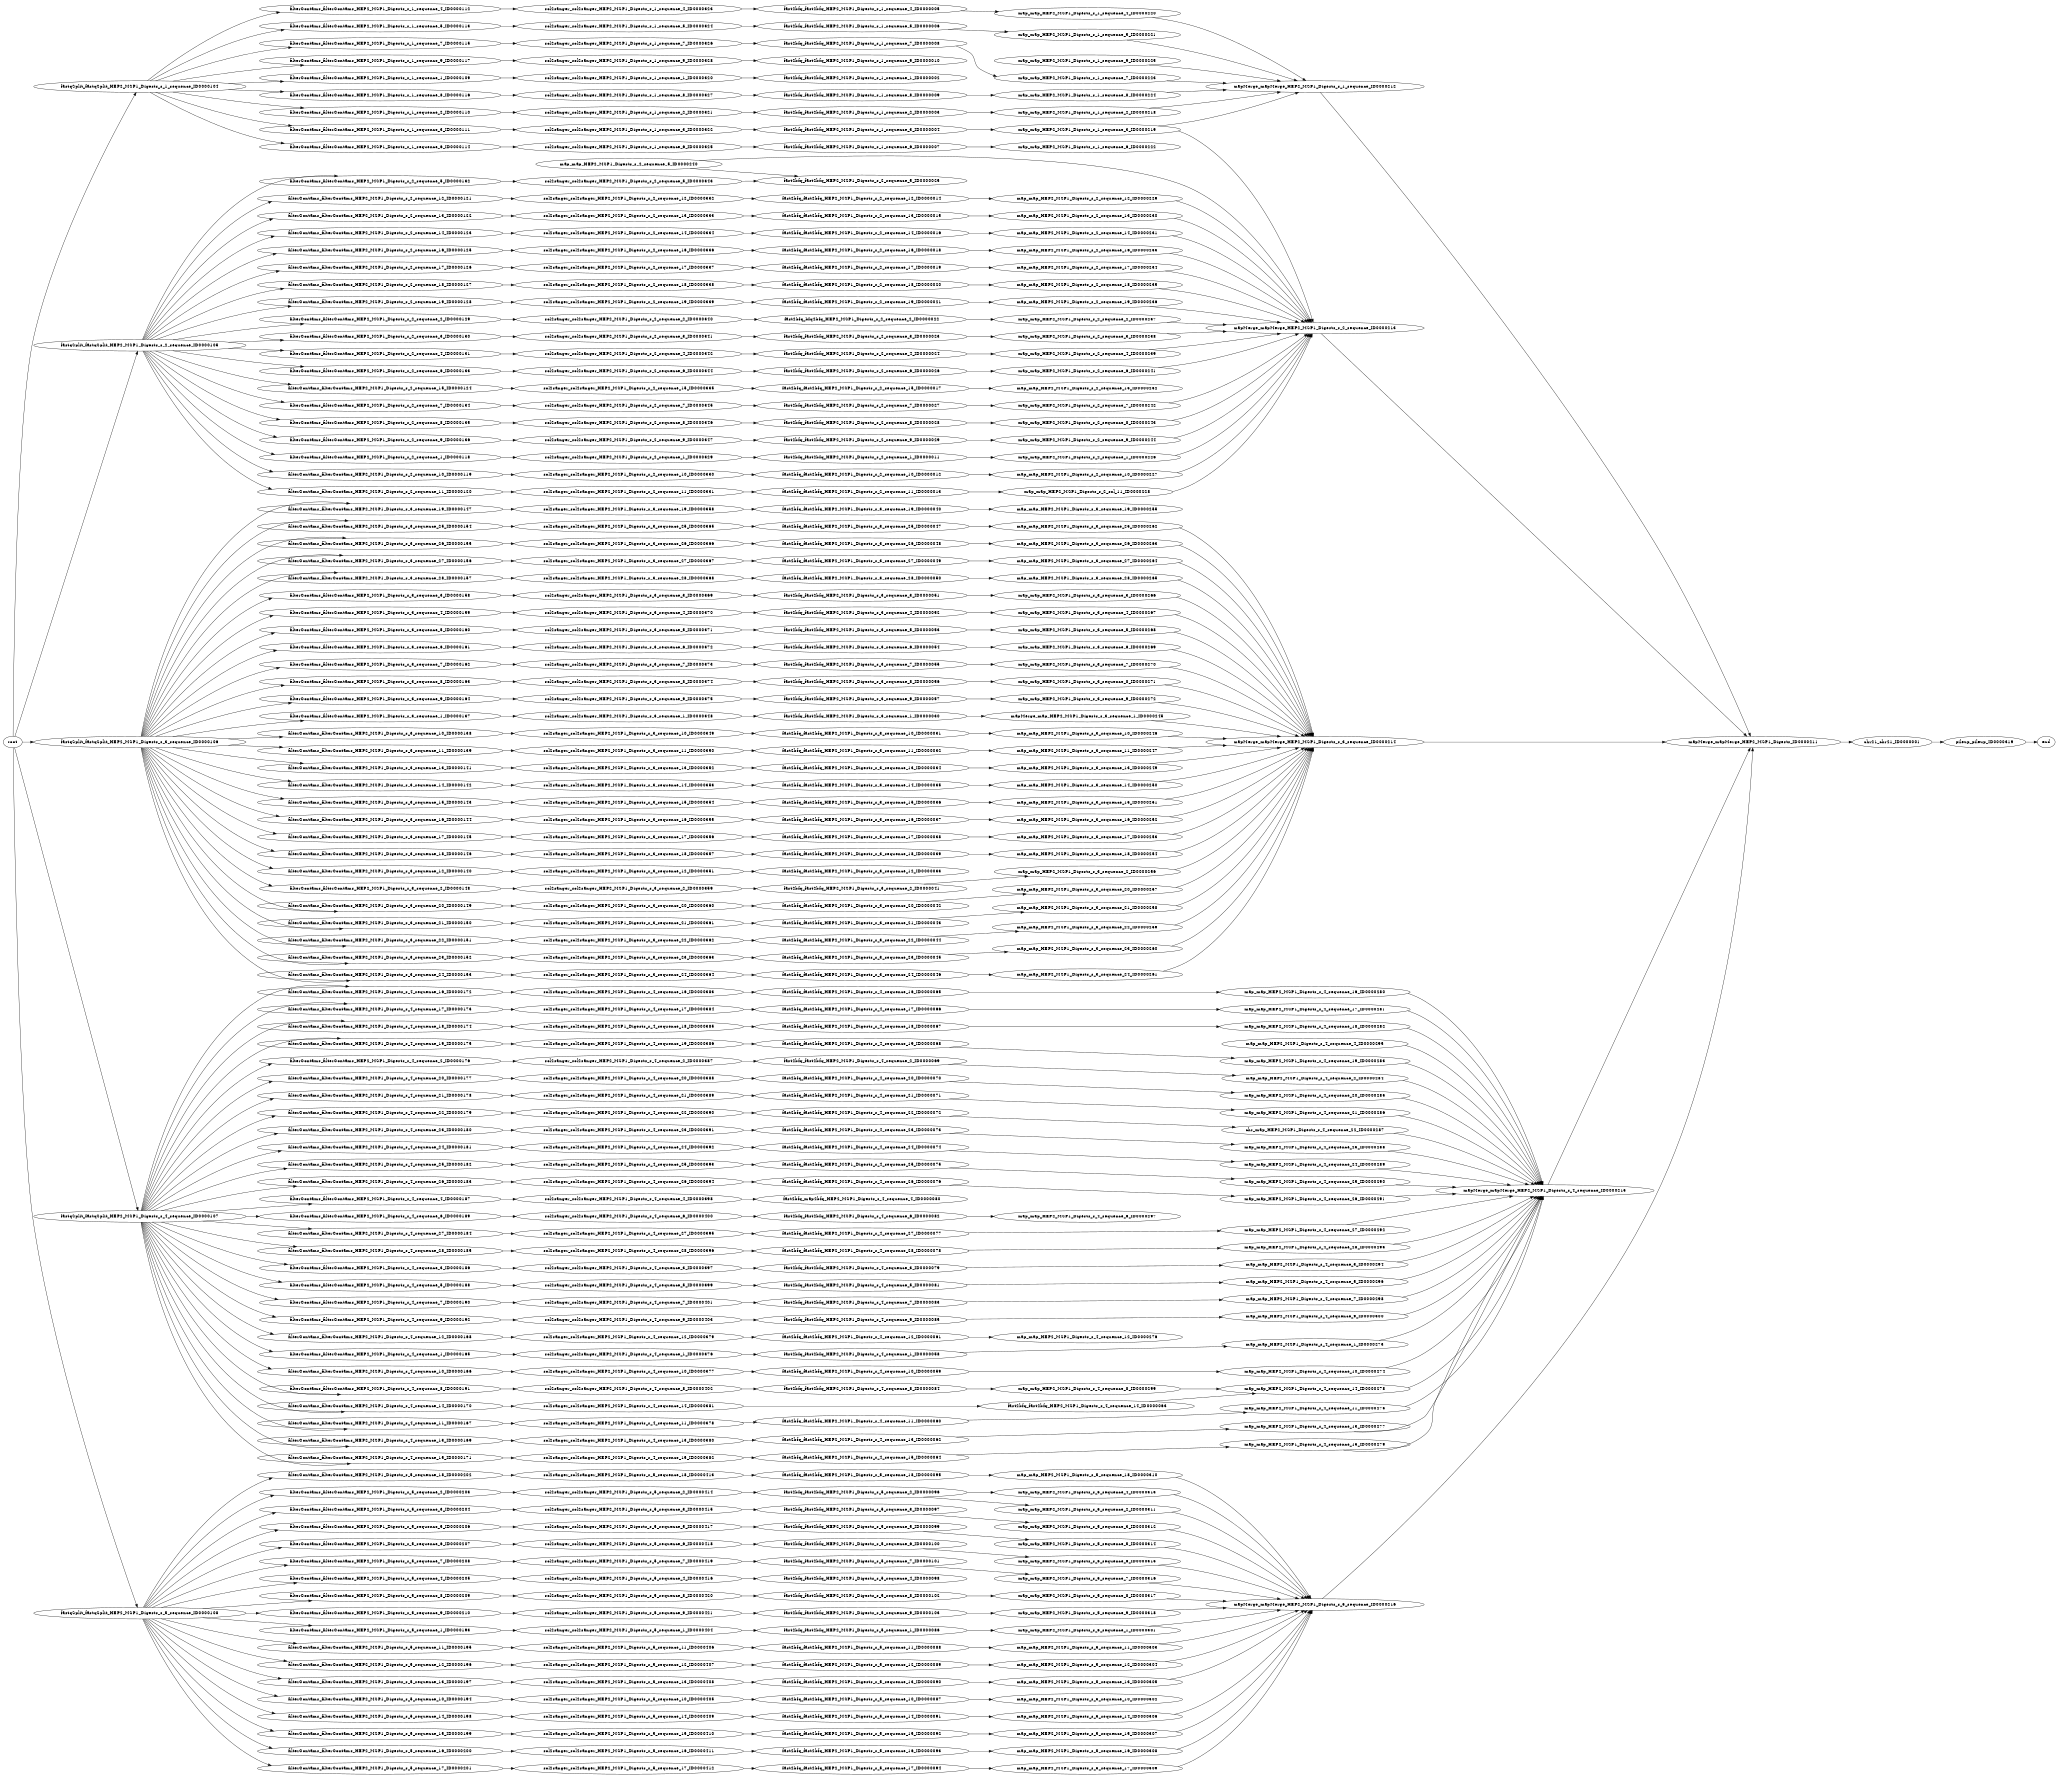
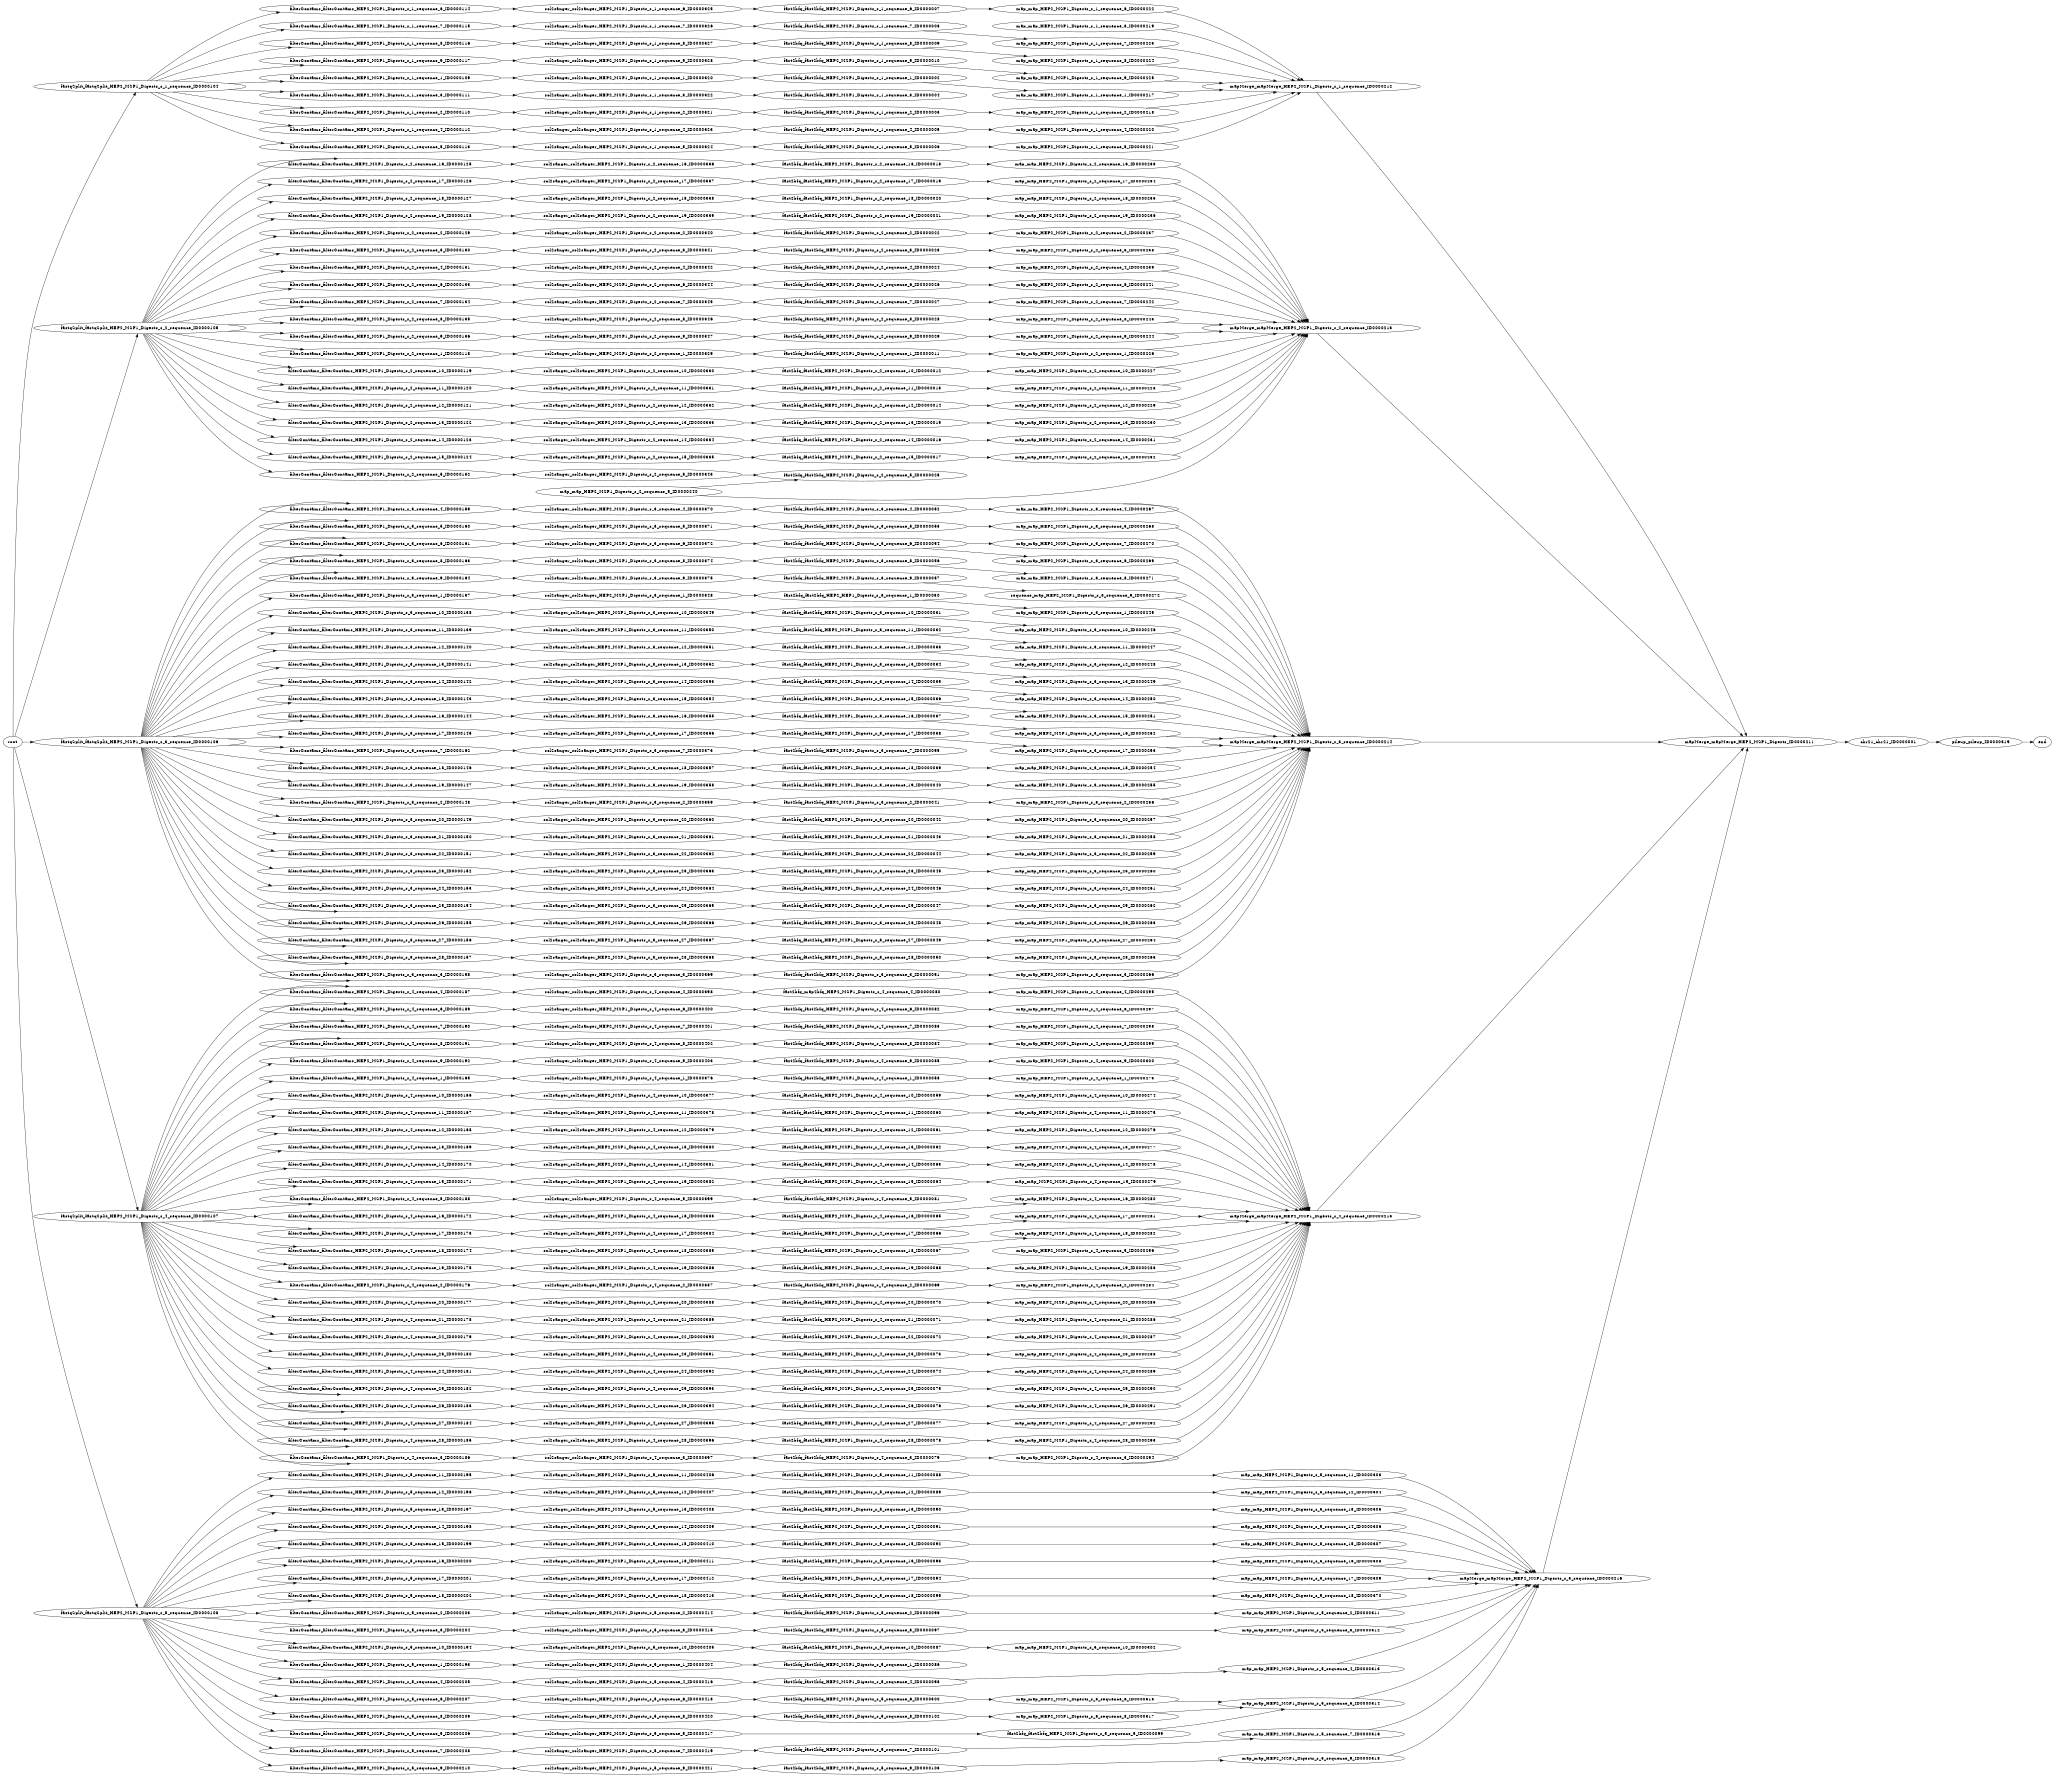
none -> (1237, 38)
none -> (973, 69)
none -> (1086, 95)
(979, 130) -> none
(1264, 211) -> (1249, 407)
(862, 319) -> (862, 233)
(1087, 492) -> (1086, 388)
(979, 664) -> (978, 544)
none -> (1086, 664)
(1087, 699) -> (1086, 595)
(862, 716) -> (862, 595)
(1087, 716) -> (1086, 613)
none -> (1225, 769)
none -> (978, 992)
none -> (1261, 1095)
(1315, 1130) -> (1086, 1337)
none -> (1240, 1162)
(1093, 1284) -> none
(1199, 1389) -> (1256, 1114)
(1315, 1445) -> (1086, 1182)
(1087, 1475) -> (1311, 1596)
(979, 1492) -> (1089, 1676)
(862, 1544) -> (862, 1699)
(1228, 1578) -> (1197, 1701)
(1195, 1600) -> (1197, 1710)
(1087, 1630) -> none
